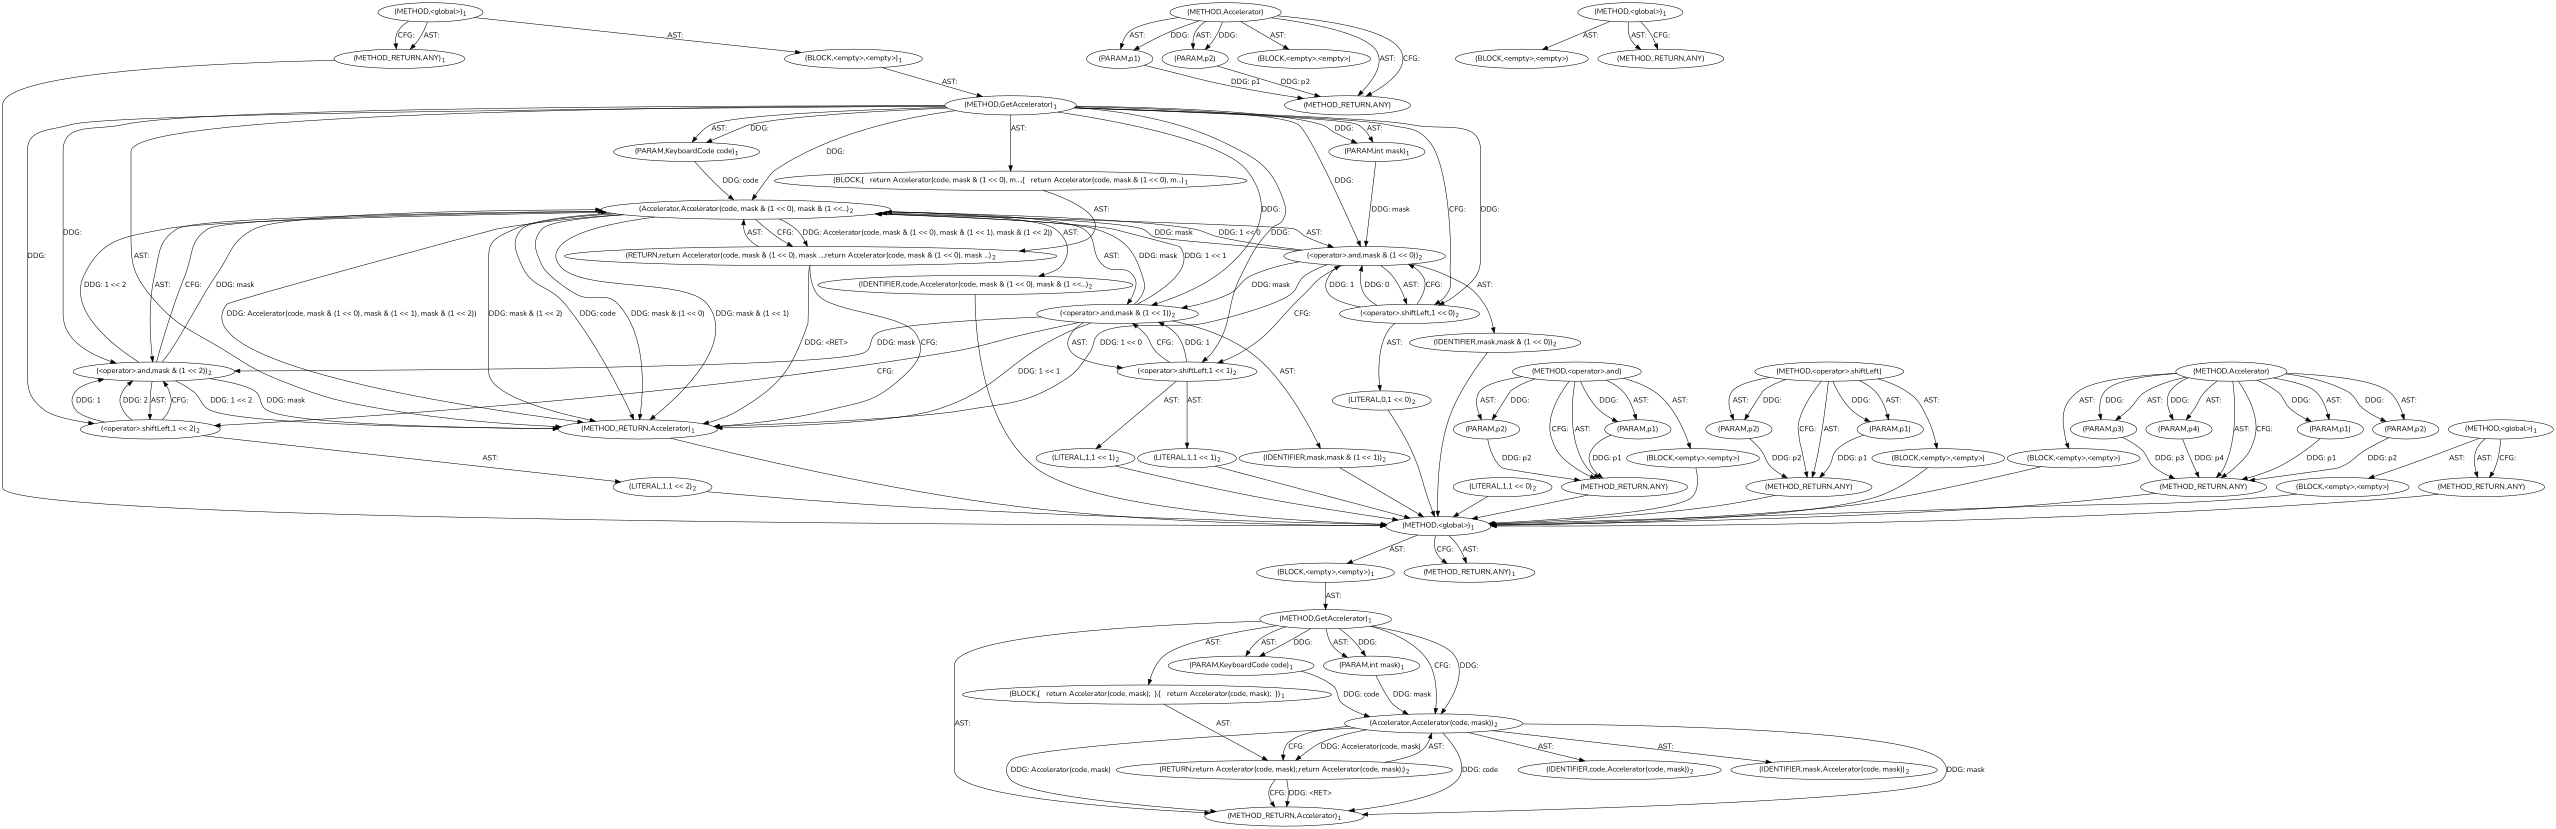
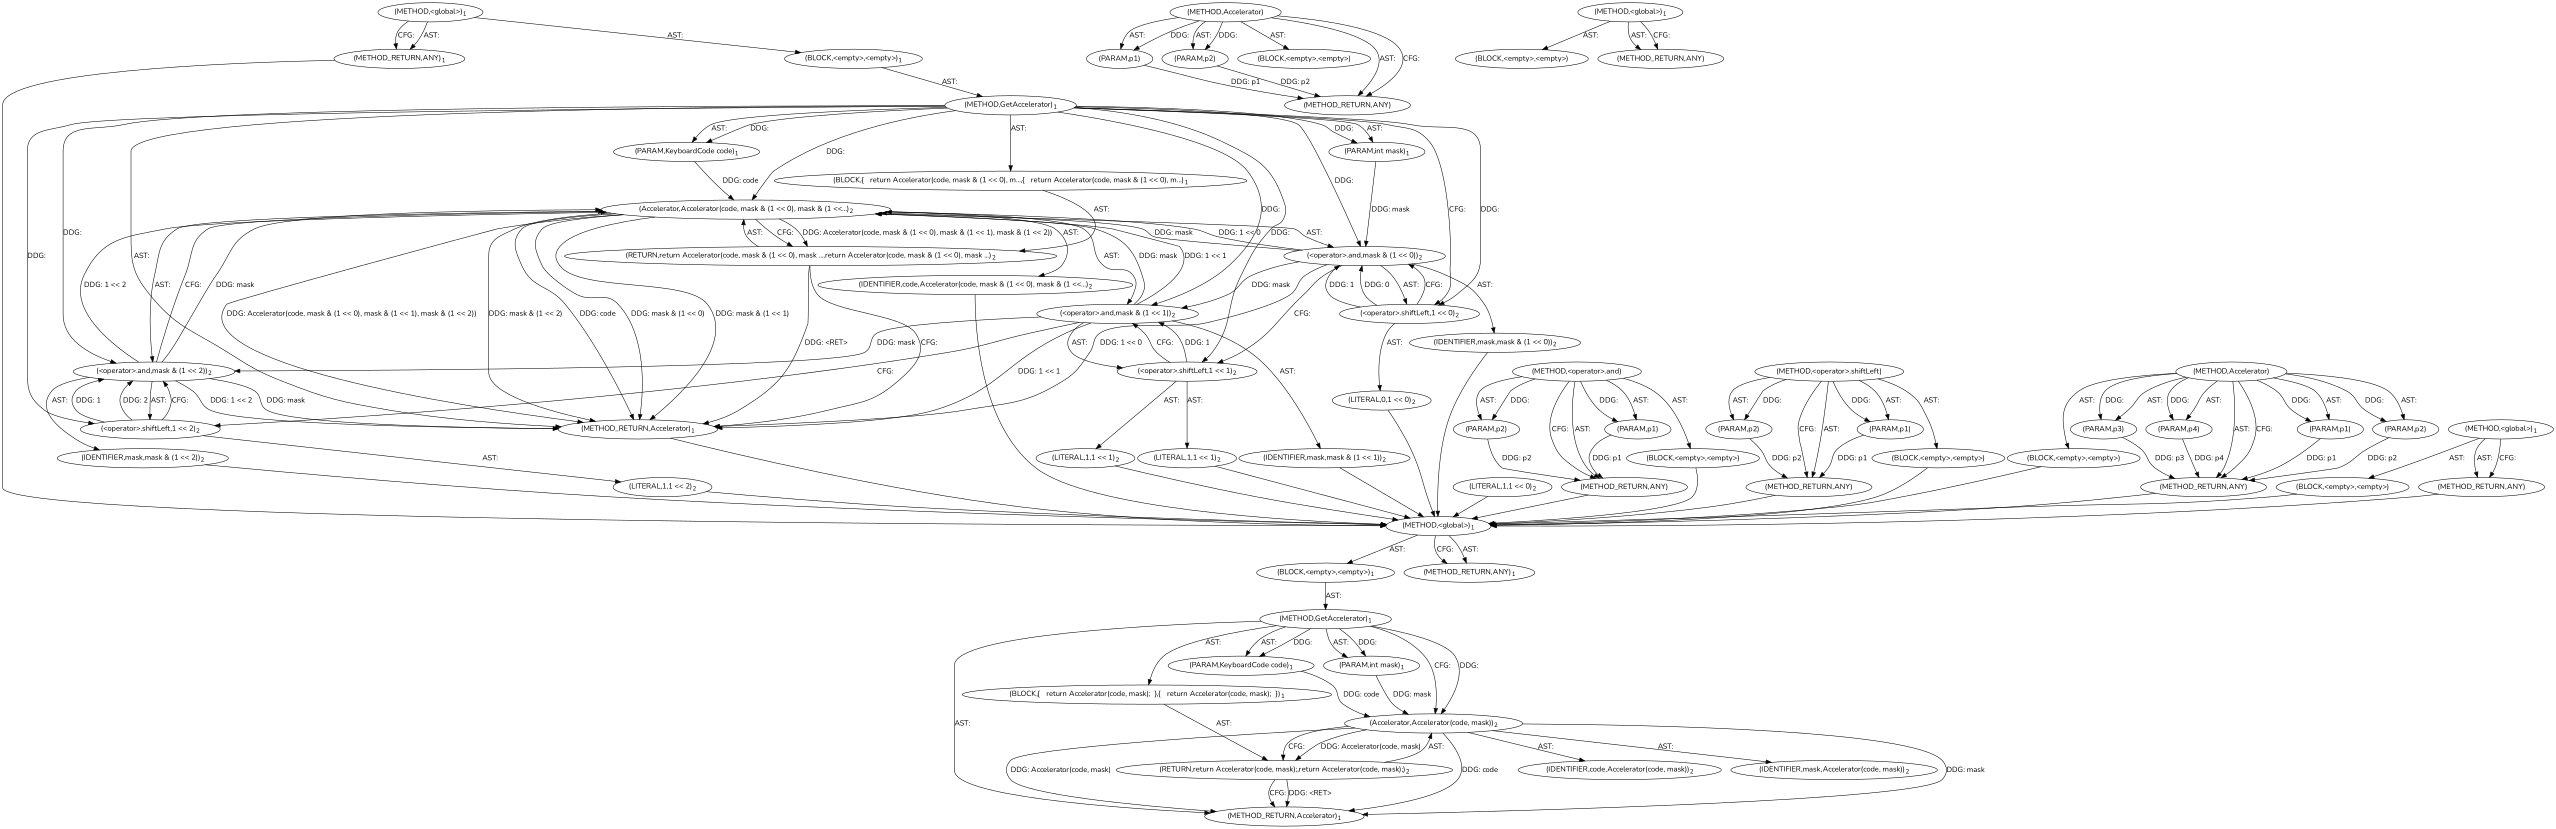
none -> (143, 458)
